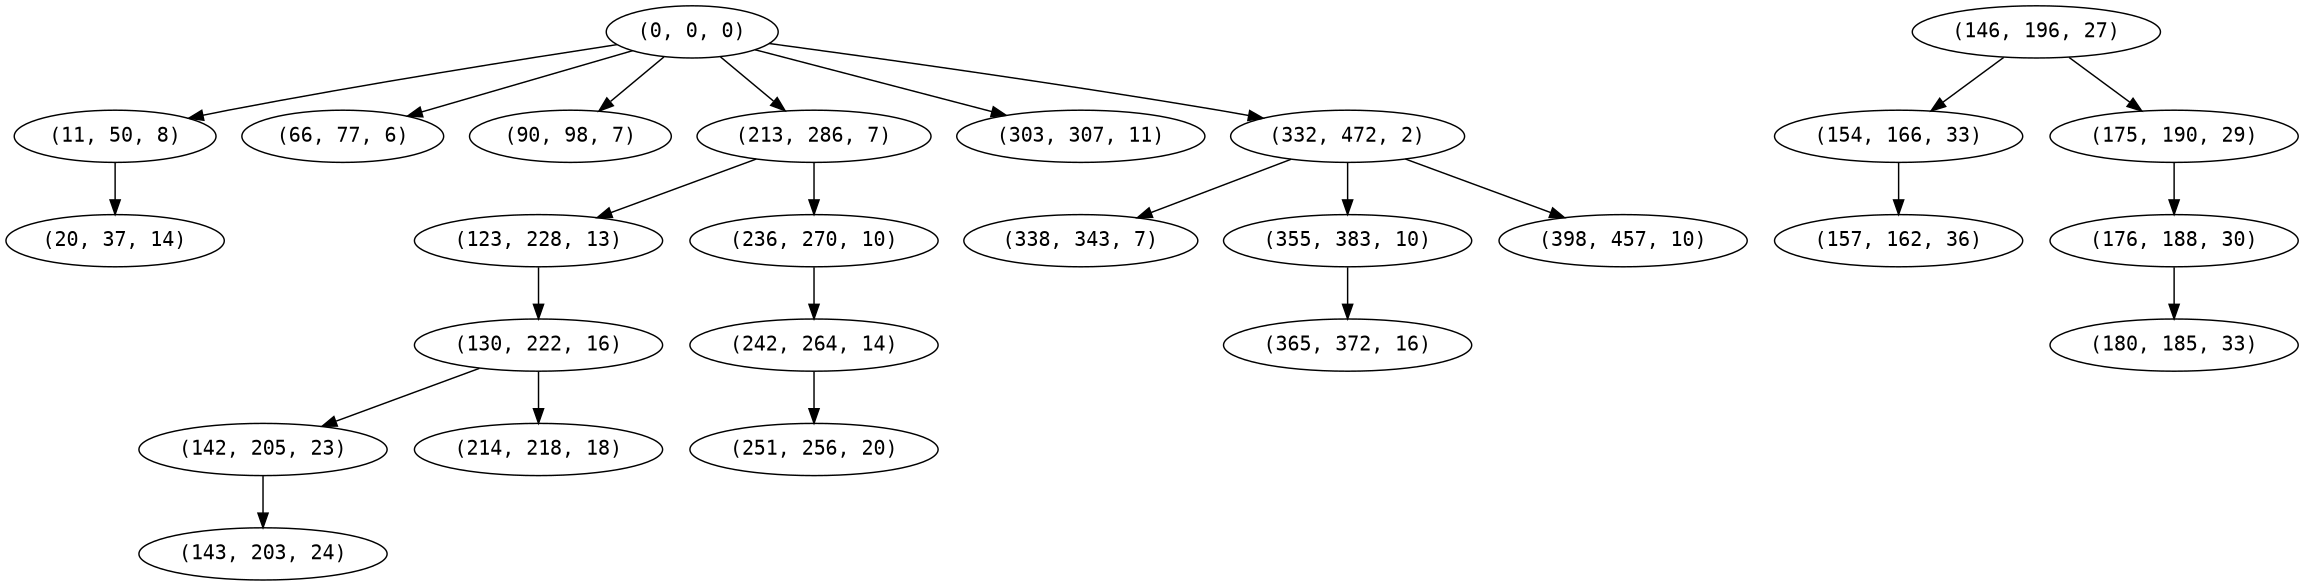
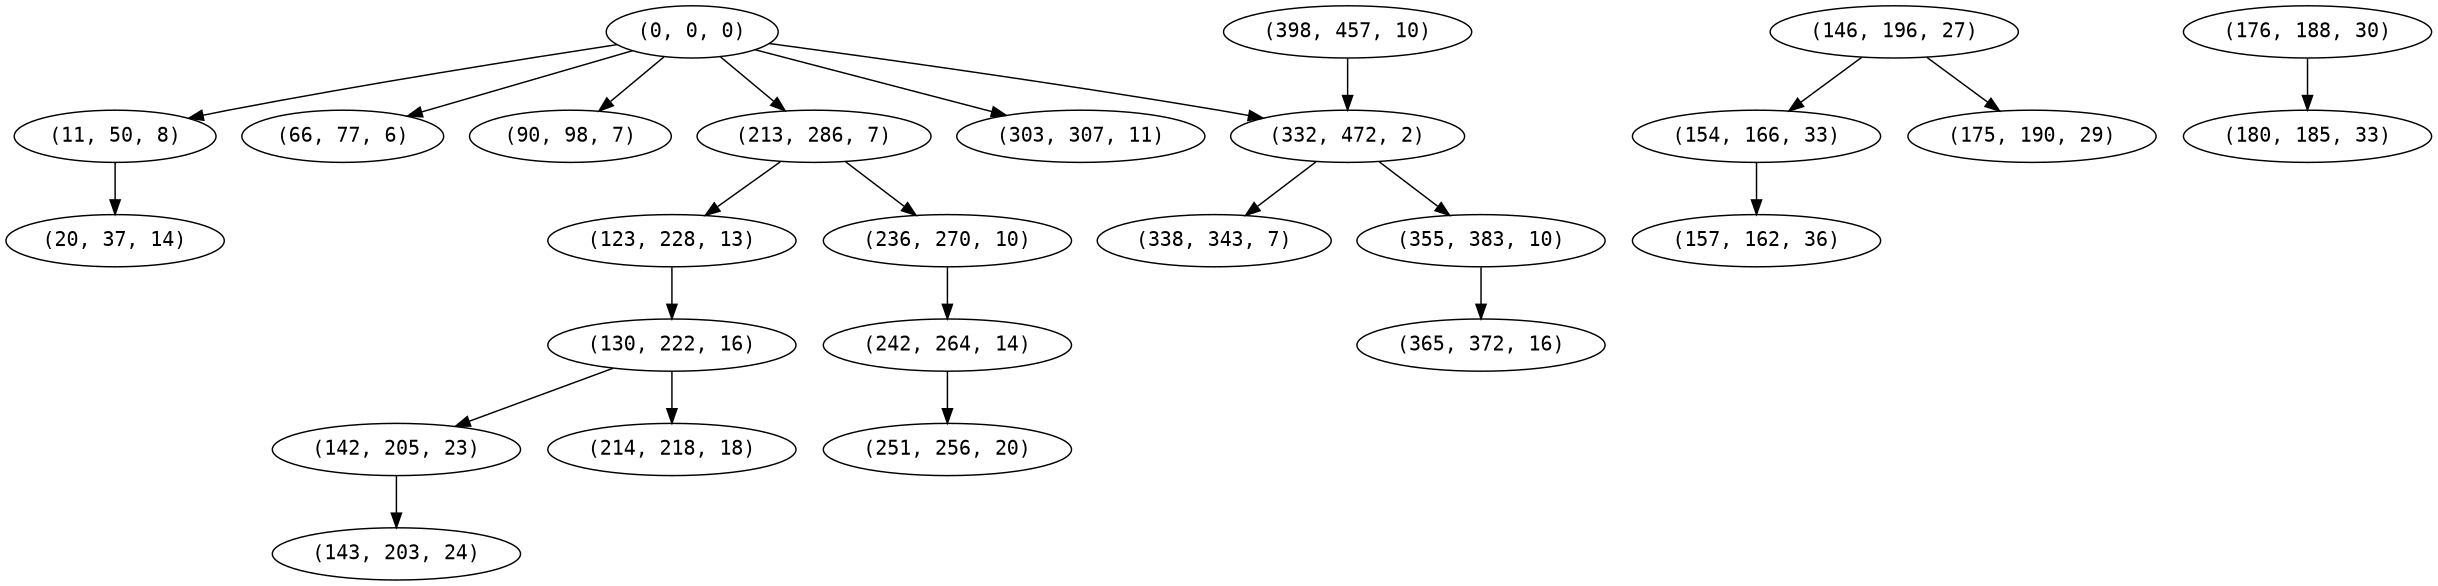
(2174, 181) -> none
(1478, 186) -> (1348, 77)
